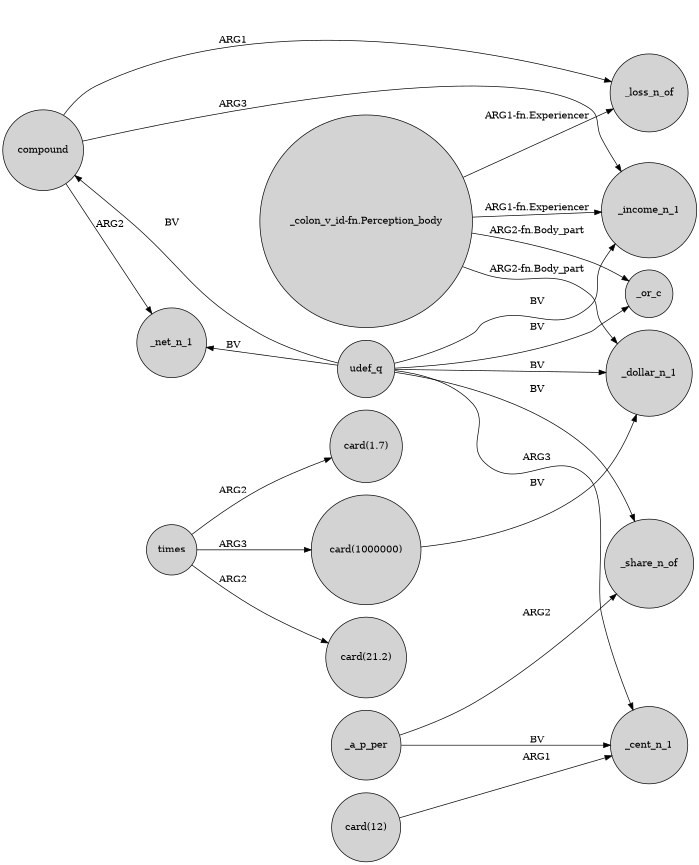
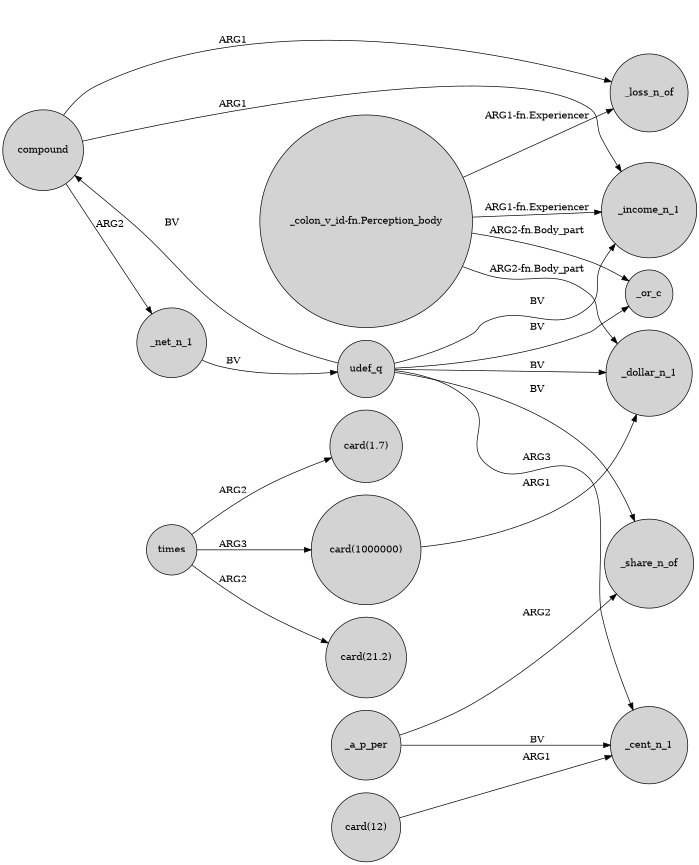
(233, 104) -> (233, 104)
(276, 357) -> (266, 373)
(537, 483) -> (537, 483)
